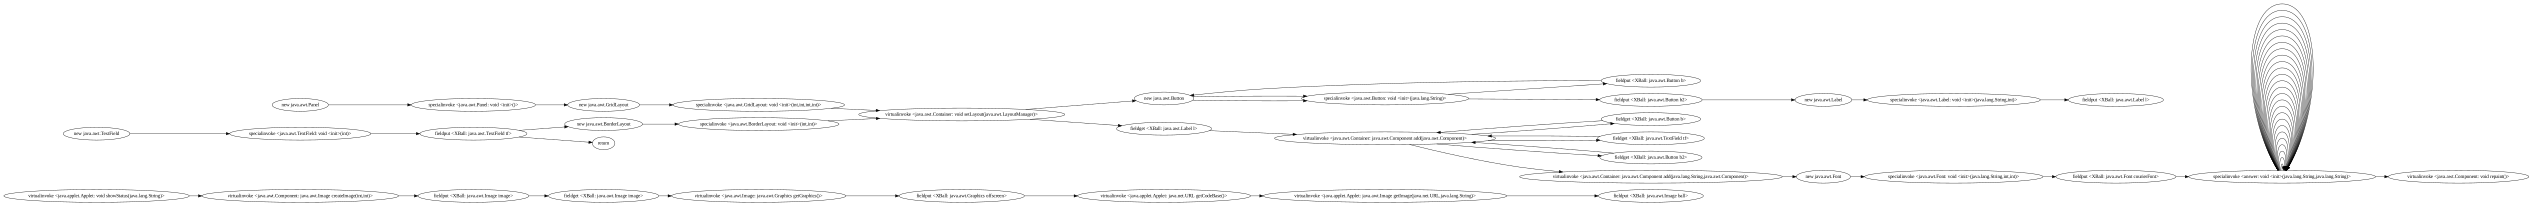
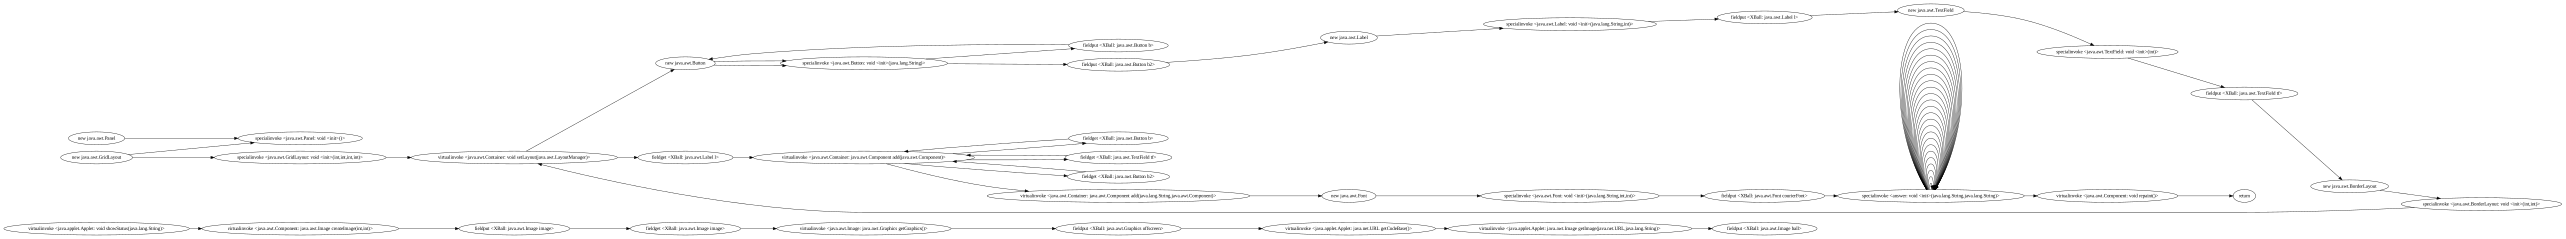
none -> (1852, 14)
(550, 105) -> (189, 149)
(554, 140) -> (2204, 196)
